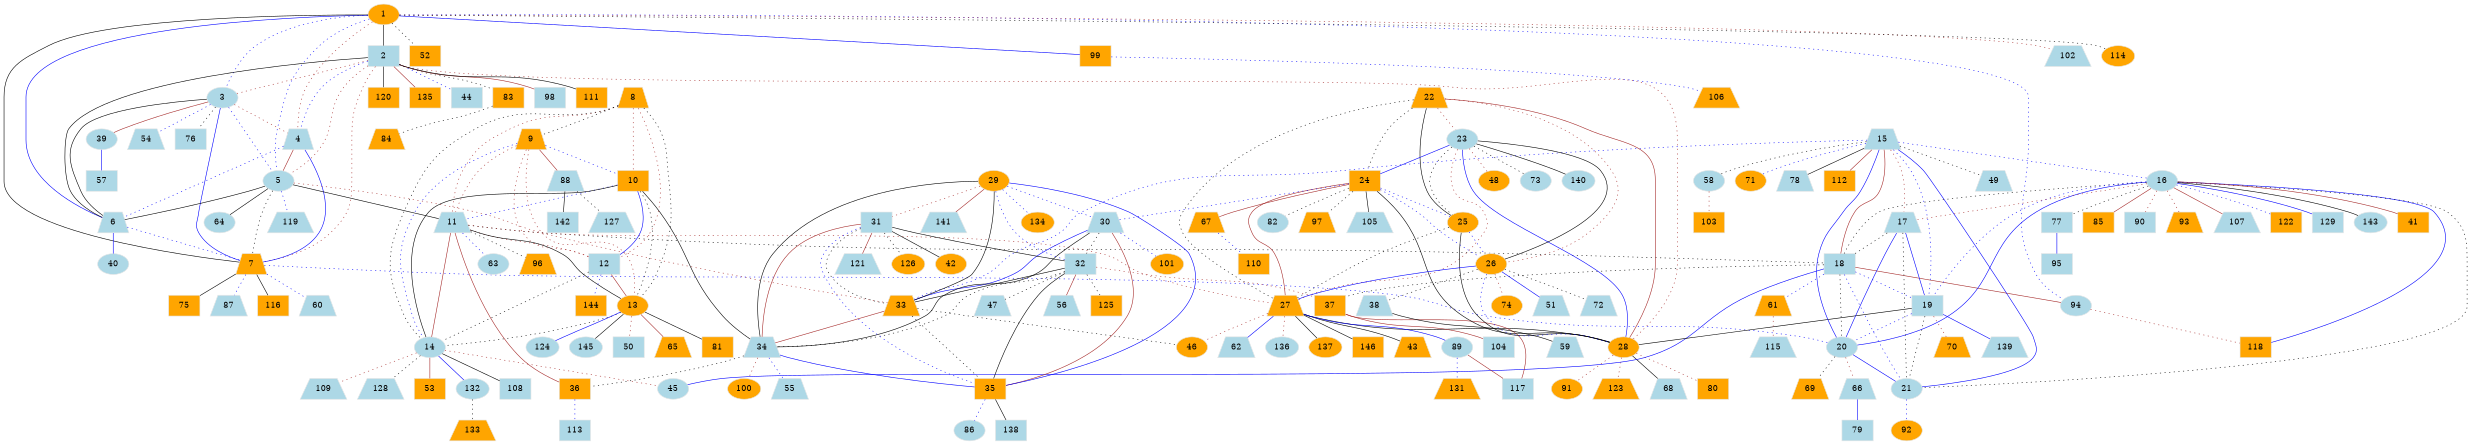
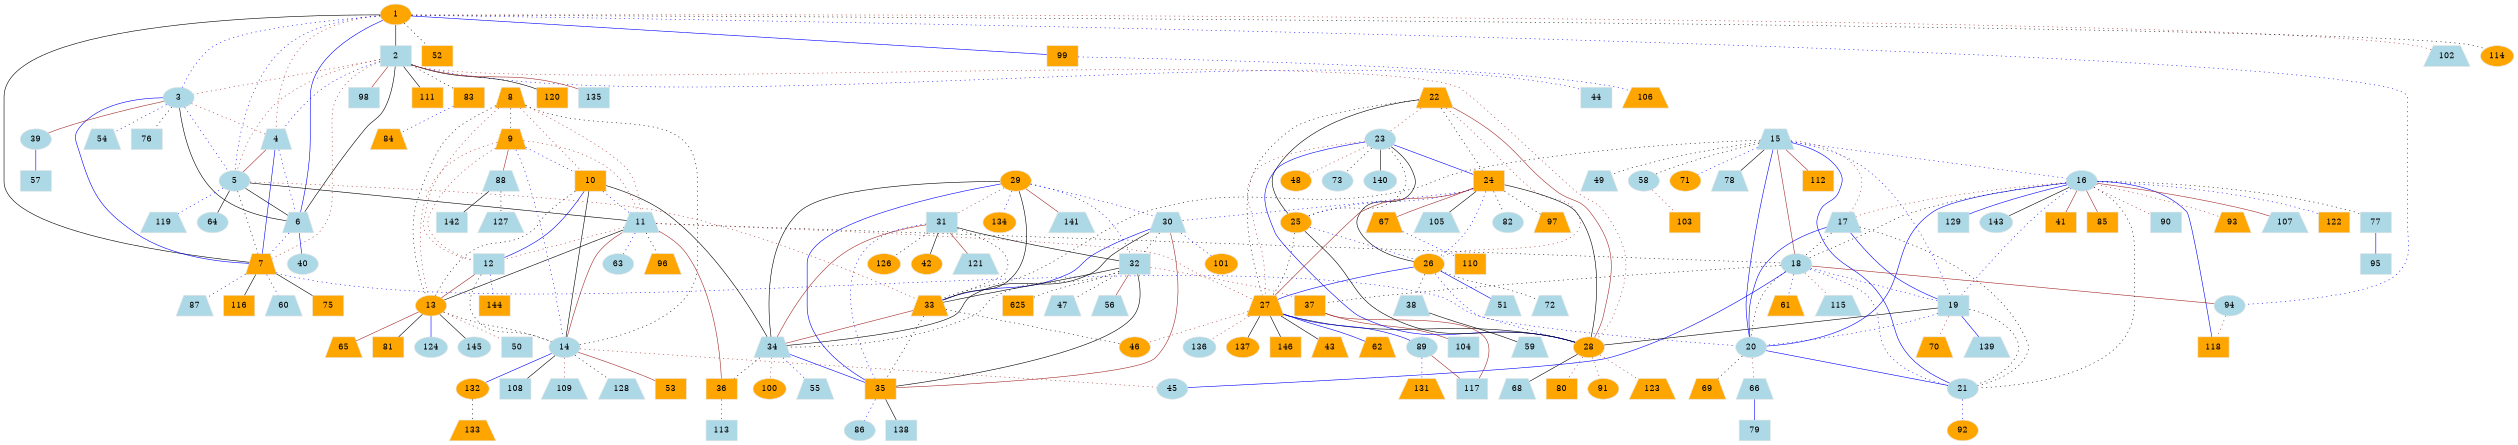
(425, 98) -> (594, 98)
(446, 120) -> (427, 119)
(1375, 167) -> (1344, 198)
(1840, 264) -> (1796, 264)
(1106, 306) -> (1018, 306)
(1507, 306) -> none
(1773, 323) -> (1817, 284)
(1236, 347) -> (1377, 347)
(473, 389) -> (473, 389)
